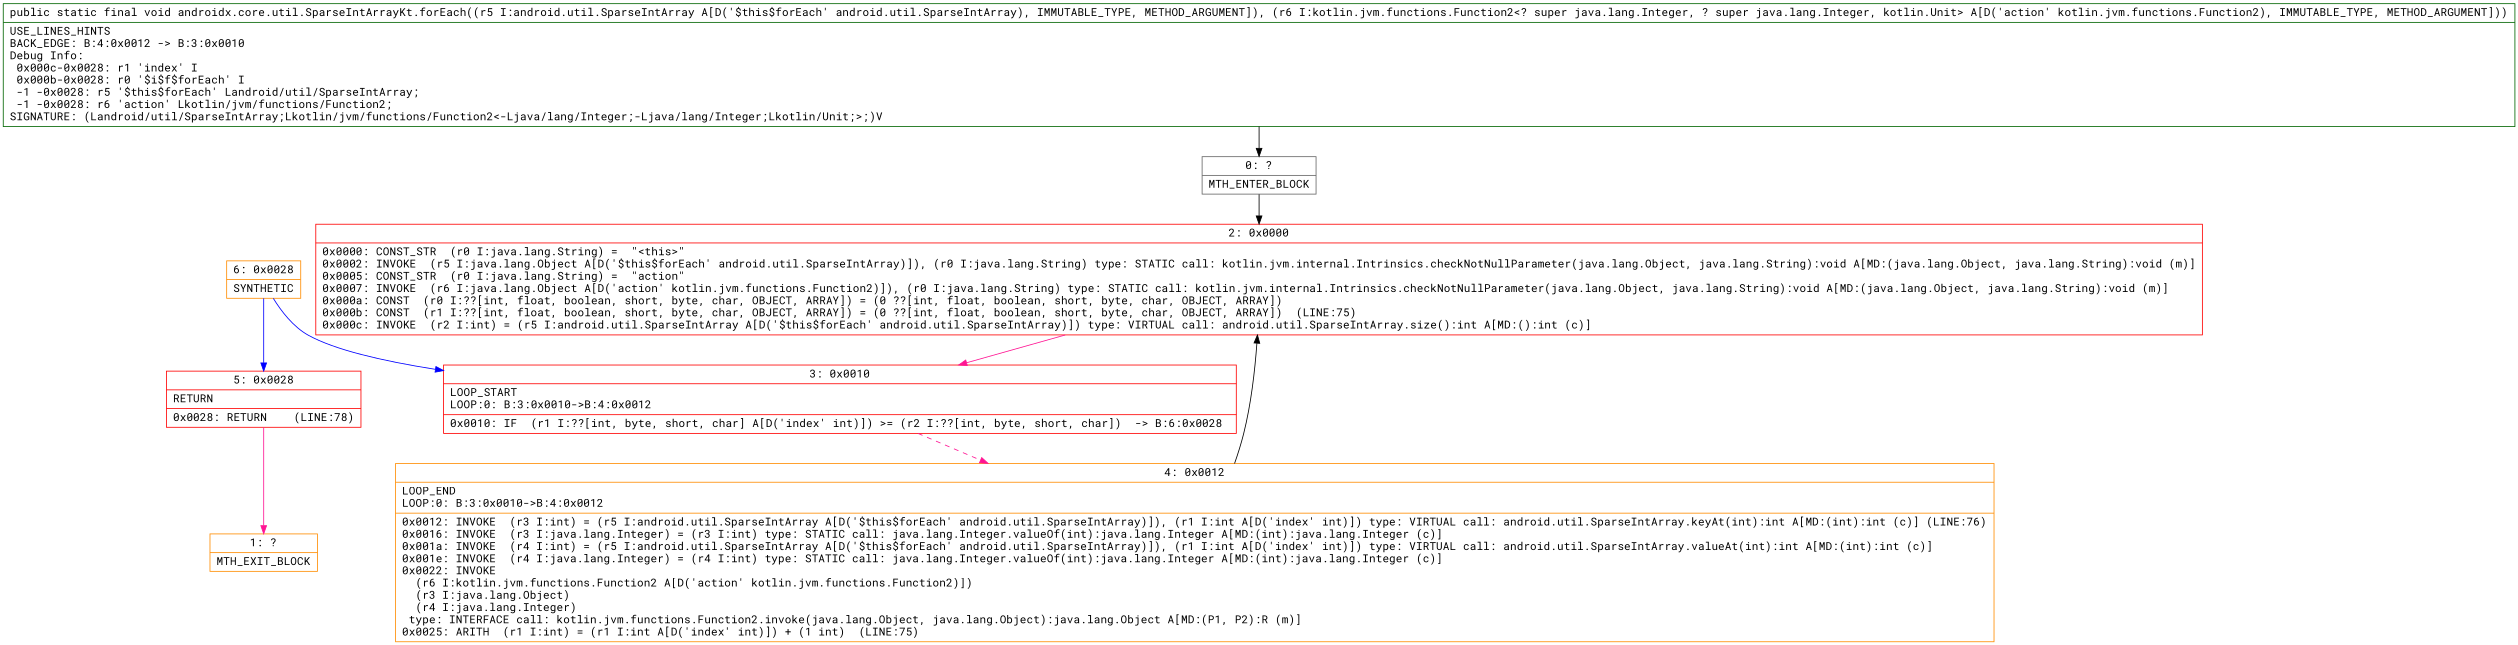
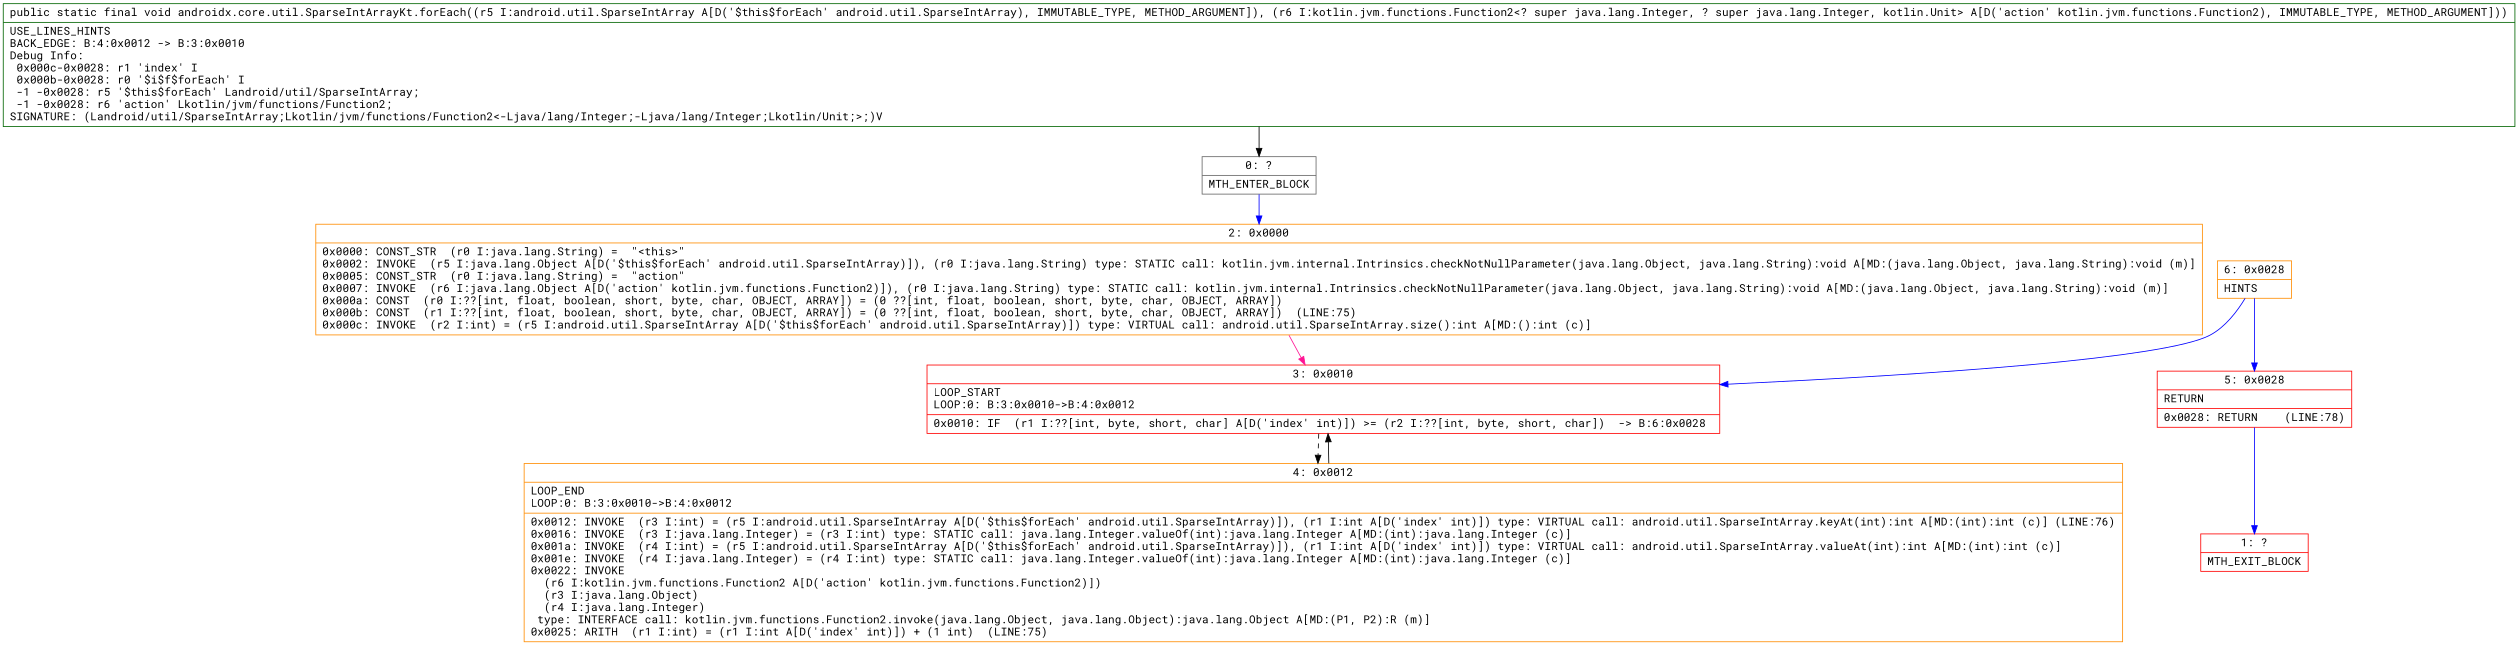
(1259, 205) -> (1259, 205)
(1259, 280) -> (1259, 280)
(264, 289) -> (2241, 289)
(1250, 404) -> (1329, 453)
(949, 447) -> (1318, 444)
(264, 476) -> (2254, 476)
(264, 553) -> (2254, 553)
